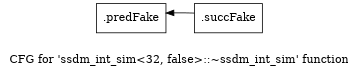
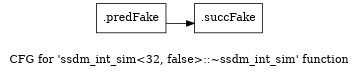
(184, 13) -> (176, 23)
